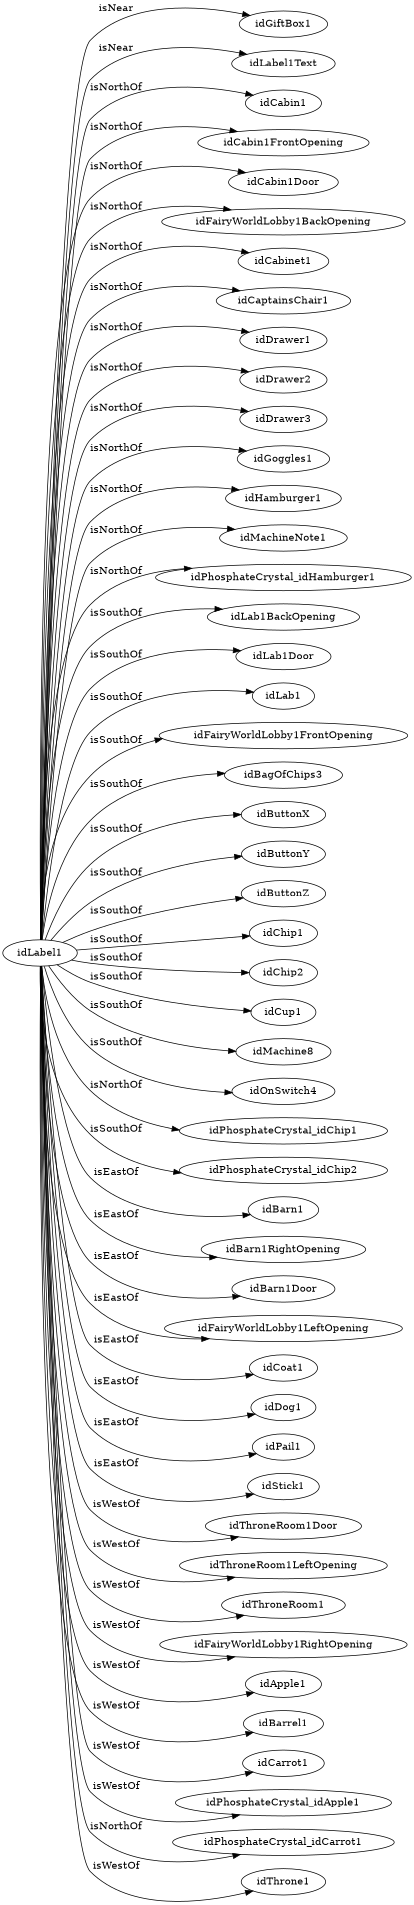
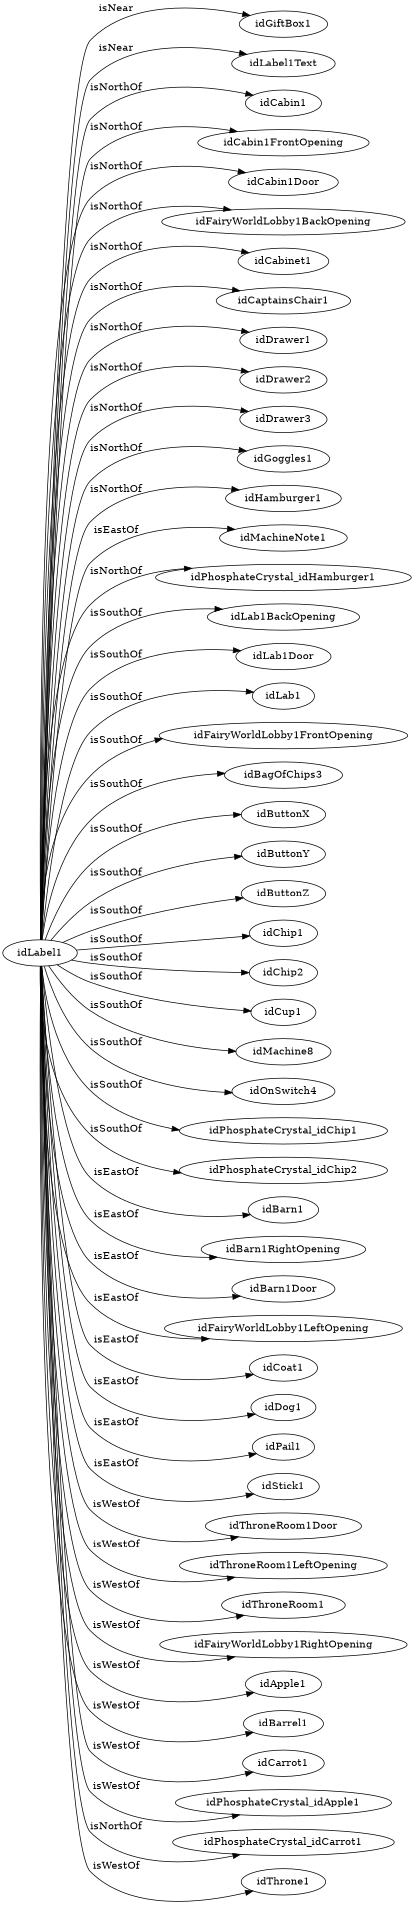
(116, 530) -> (116, 530)
(116, 1085) -> (116, 1085)
